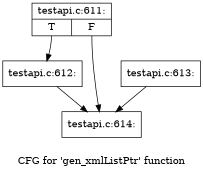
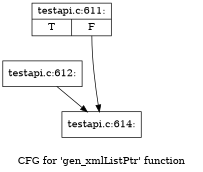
(51, 45) -> none
(161, 74) -> none
